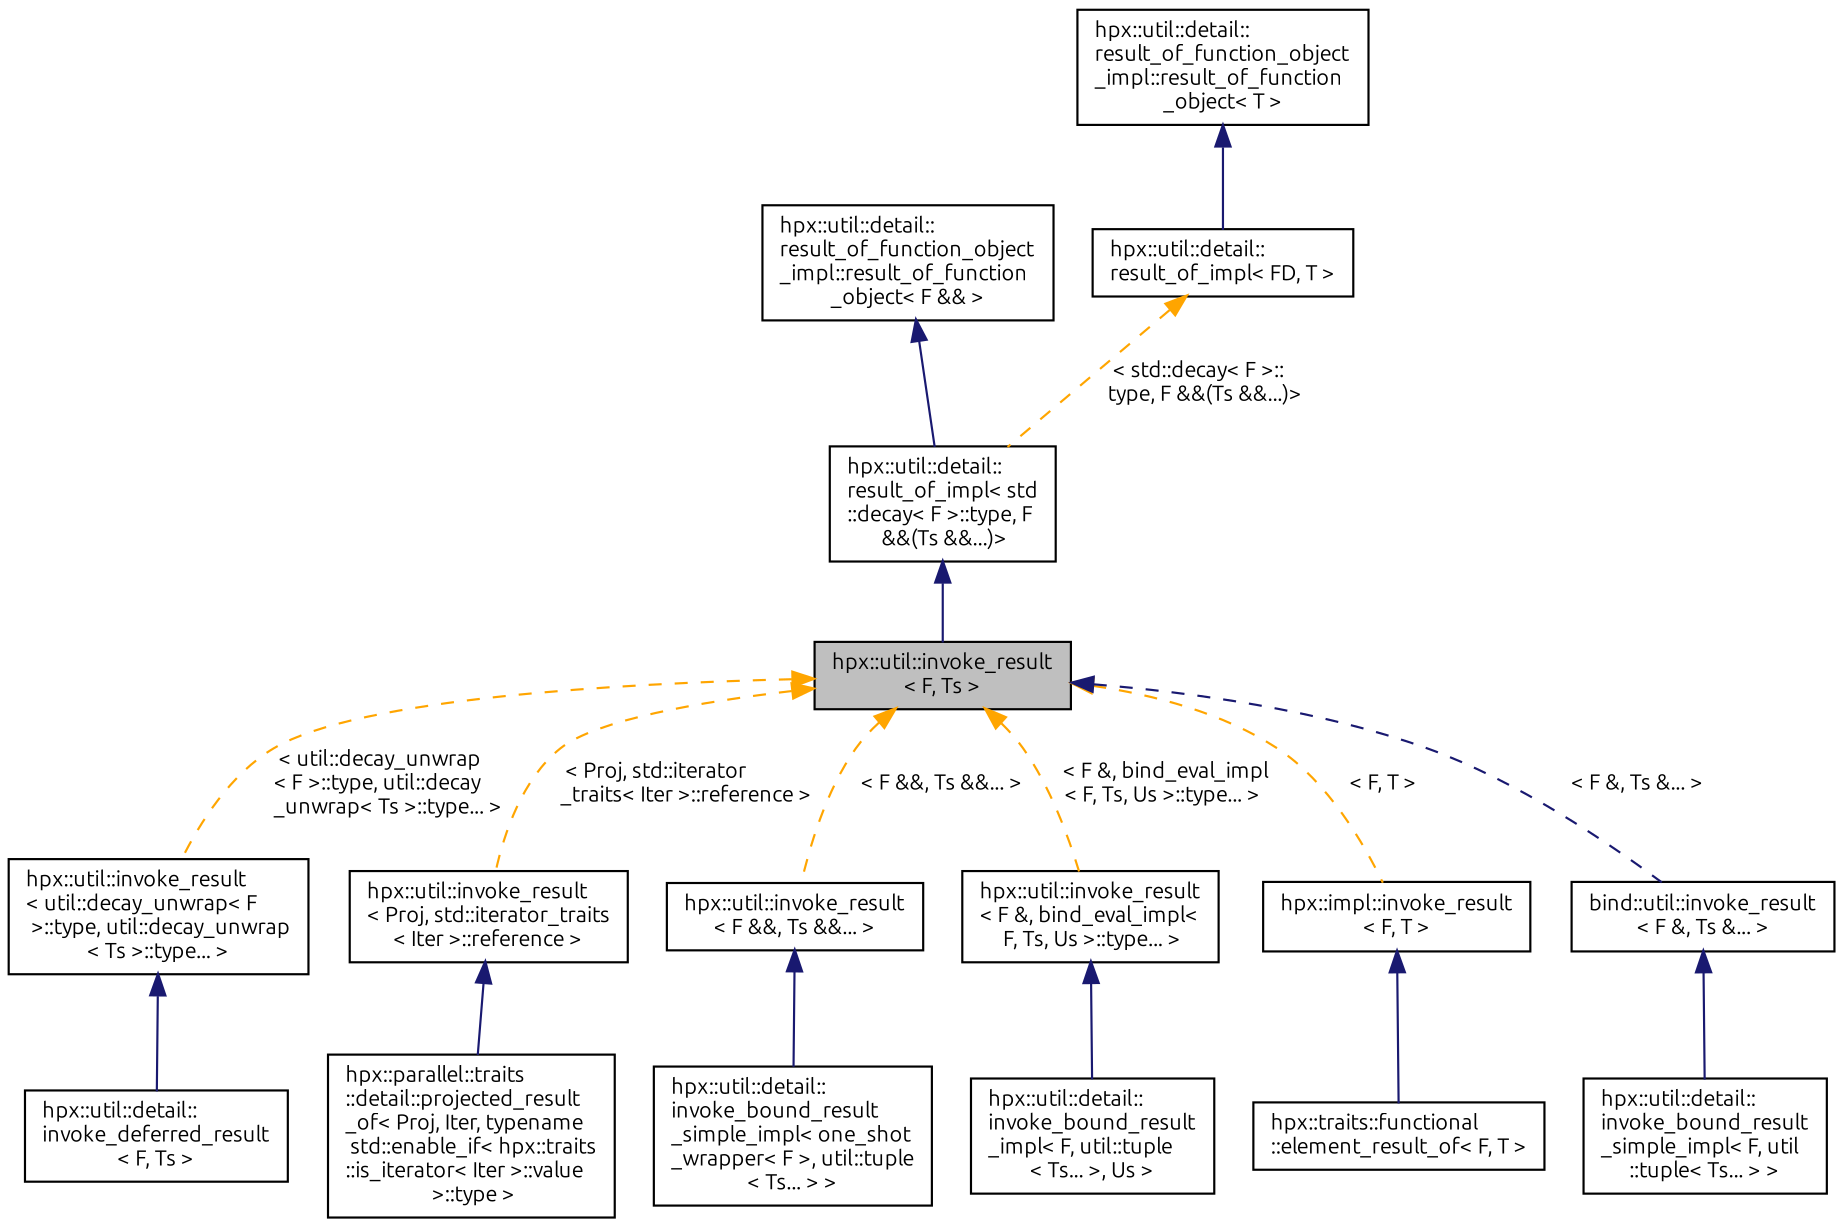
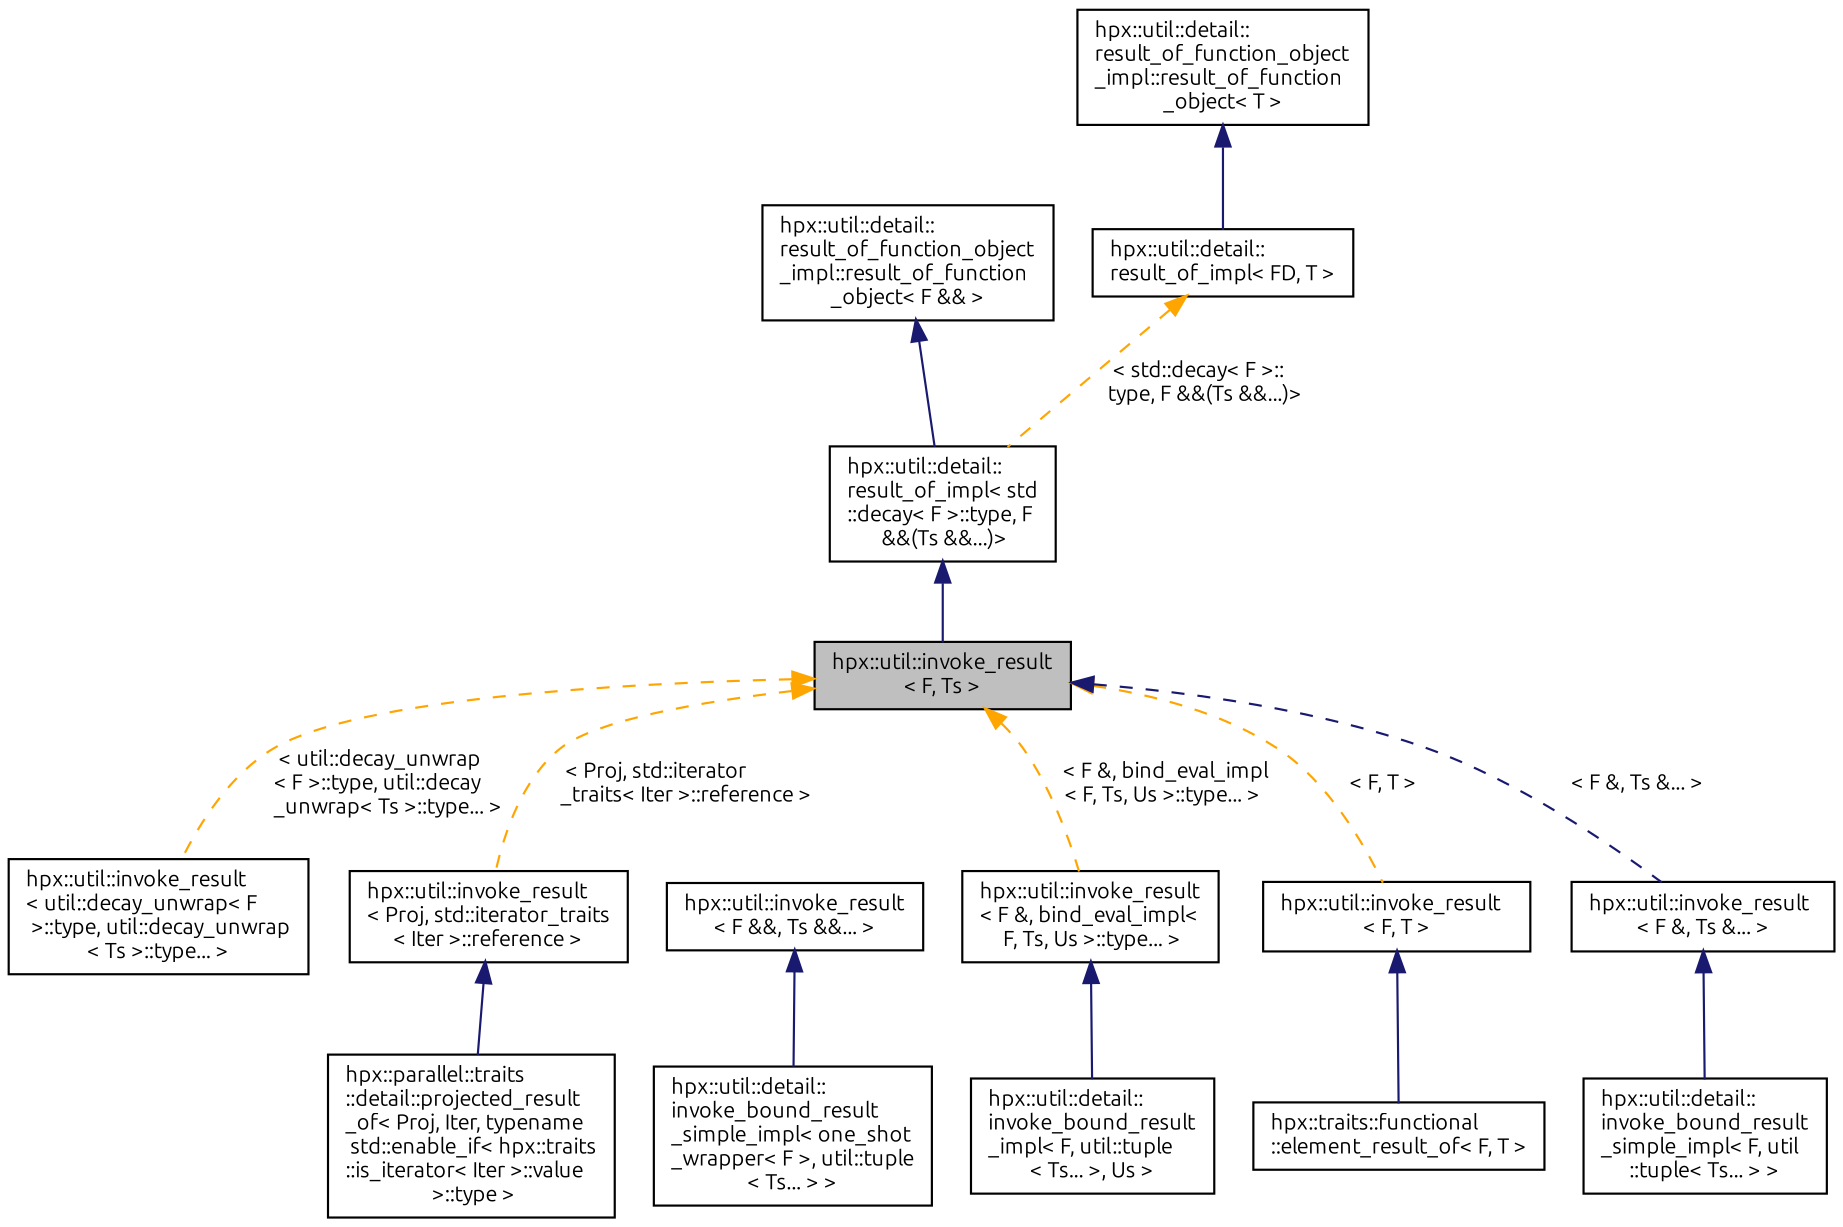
(829, 797) -> none
(1397, 917) -> (1397, 917)
(1703, 917) -> (1703, 917)
(156, 1136) -> none
